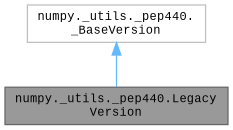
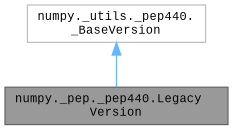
(116, 106) -> (116, 106)
